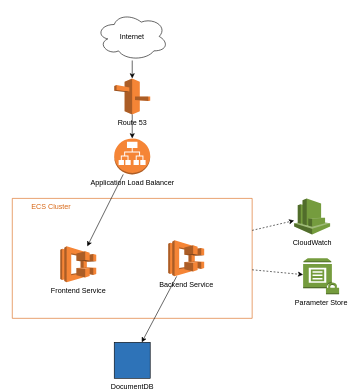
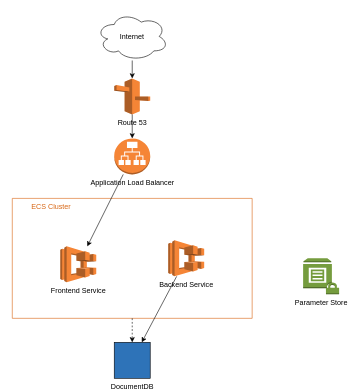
(312, 216) -> none
(283, 223) -> none
(279, 272) -> (132, 336)
